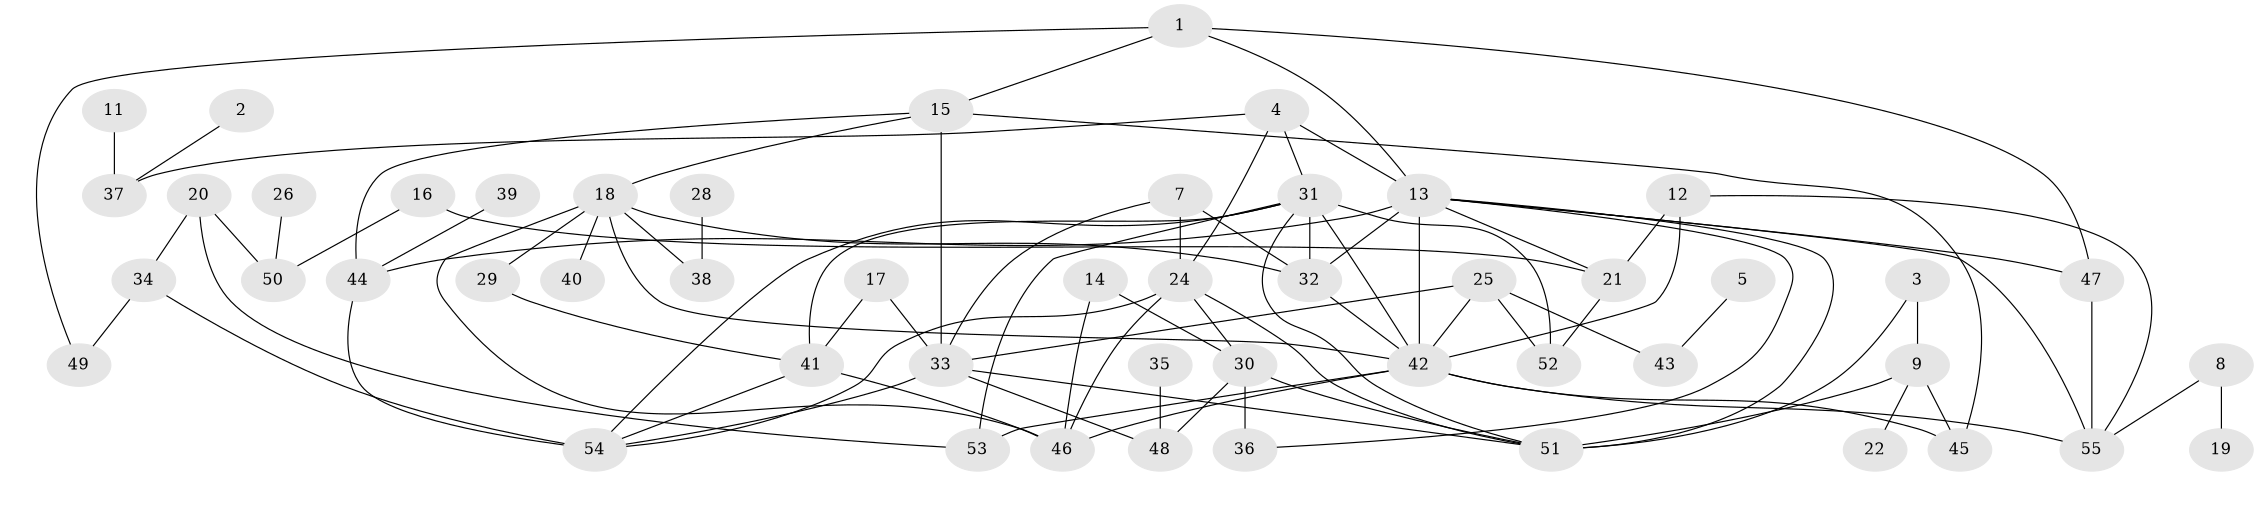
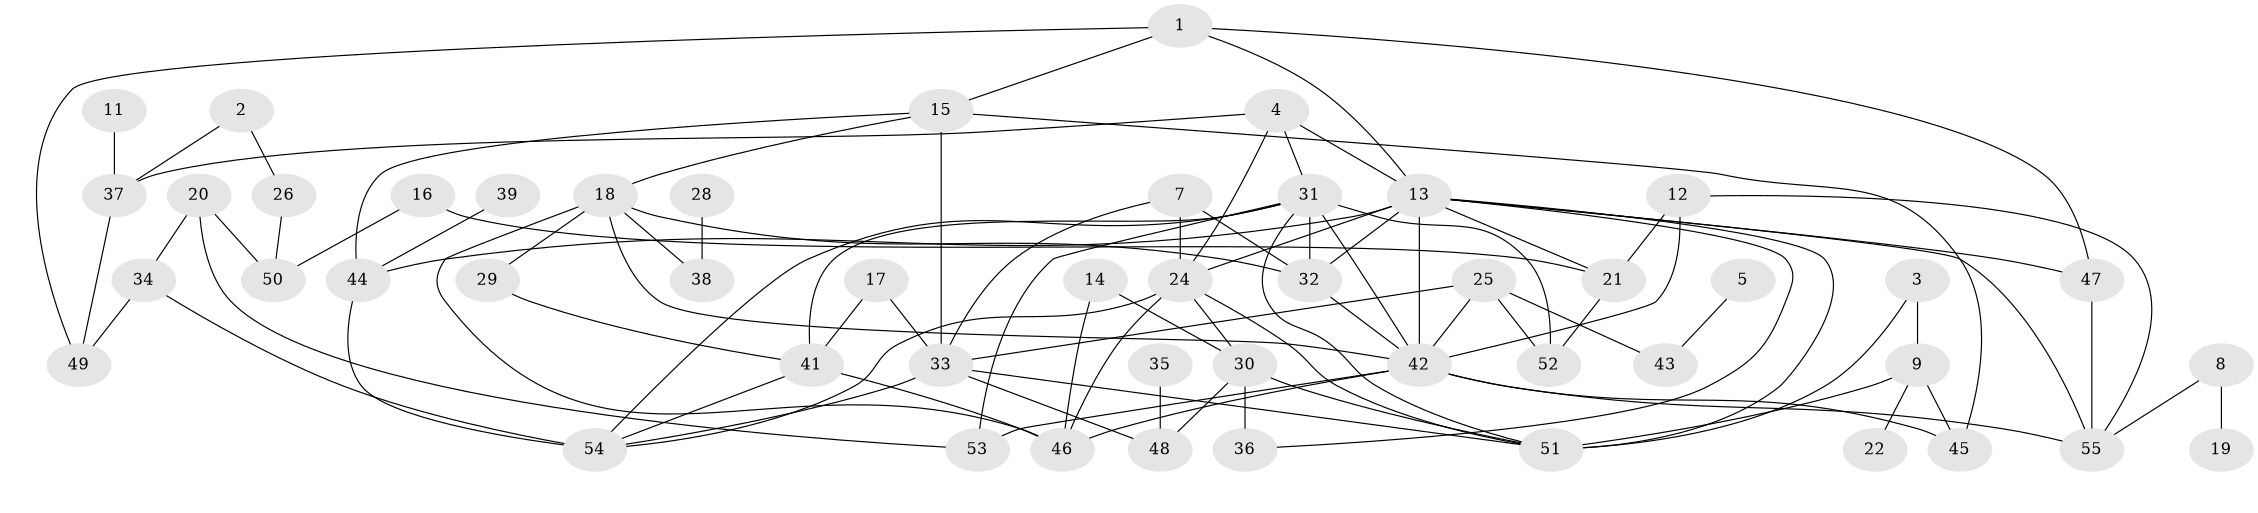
none -> (261, 150)
none -> (1300, 238)
none -> (97, 280)
(573, 280) -> none
